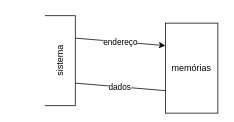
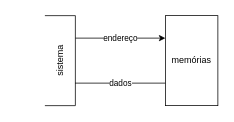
(192, 68) -> (192, 60)
